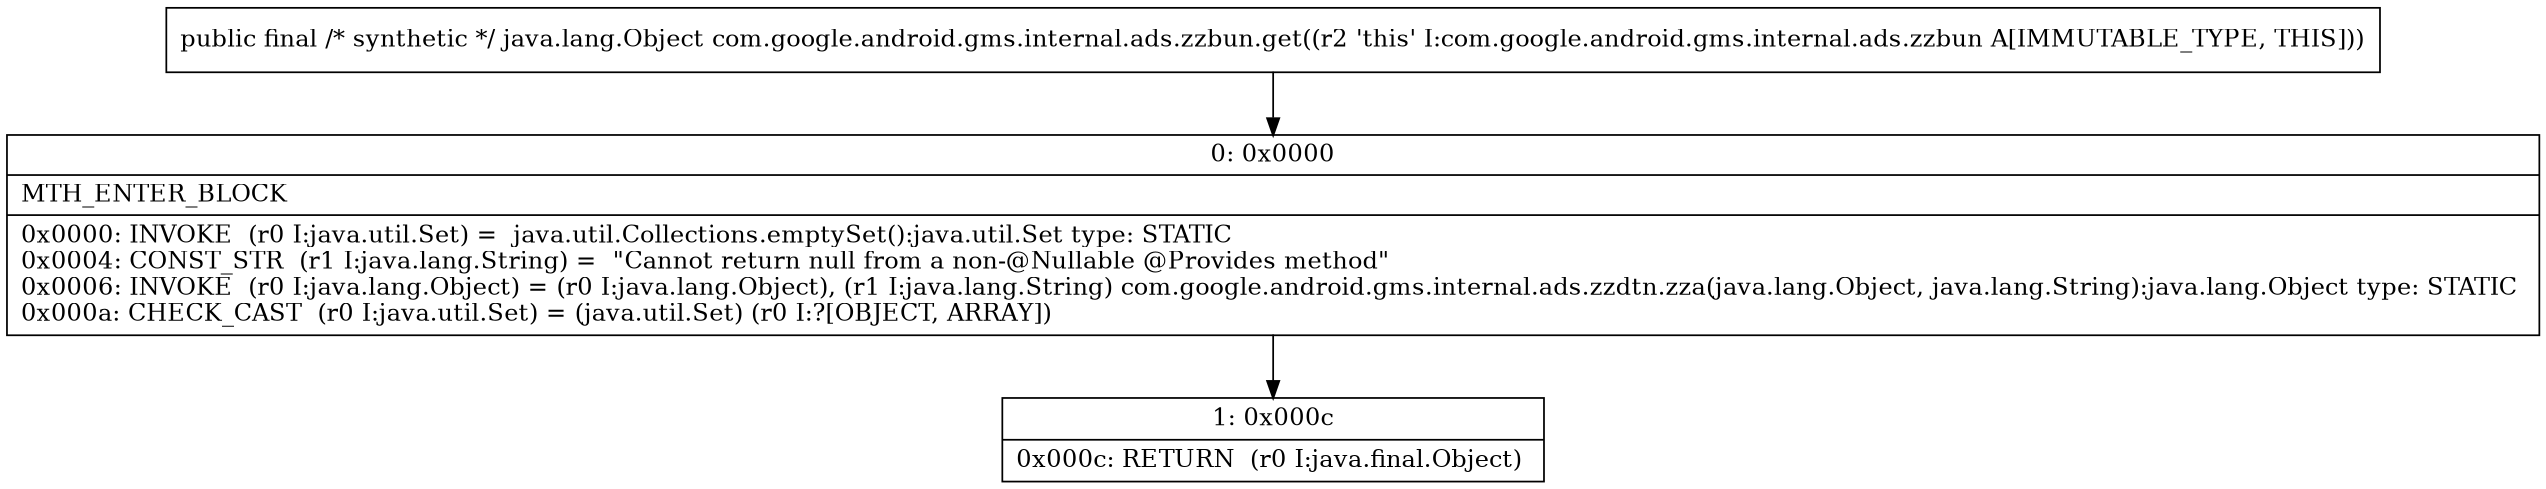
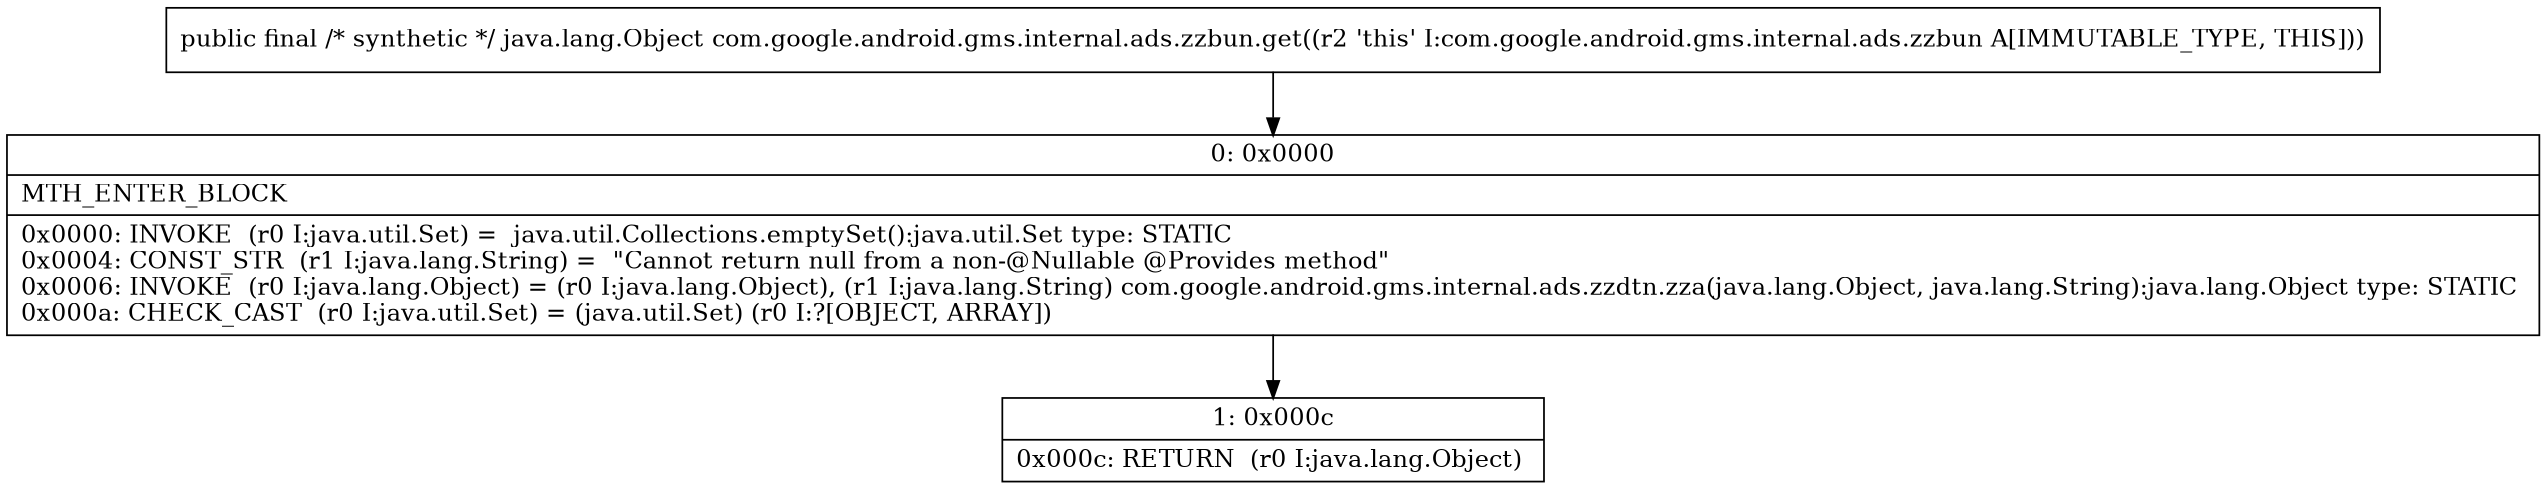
(1273, 460) -> (1273, 460)
